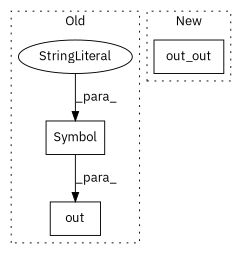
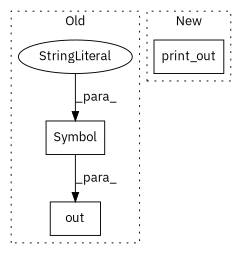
(189, 57) -> (189, 57)
